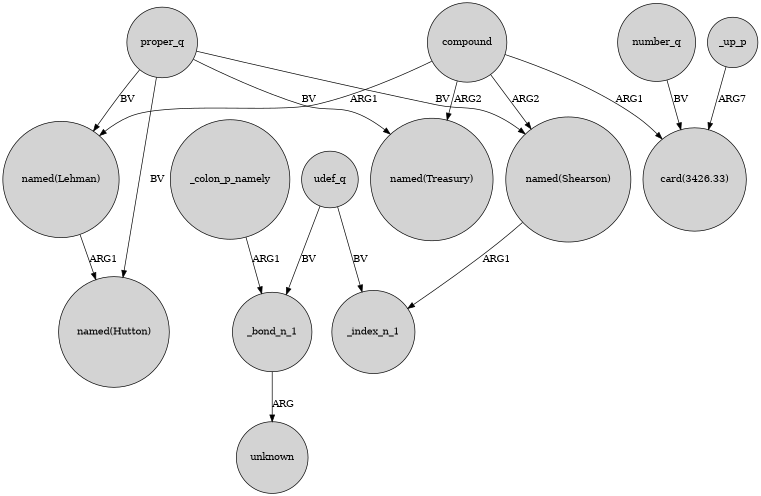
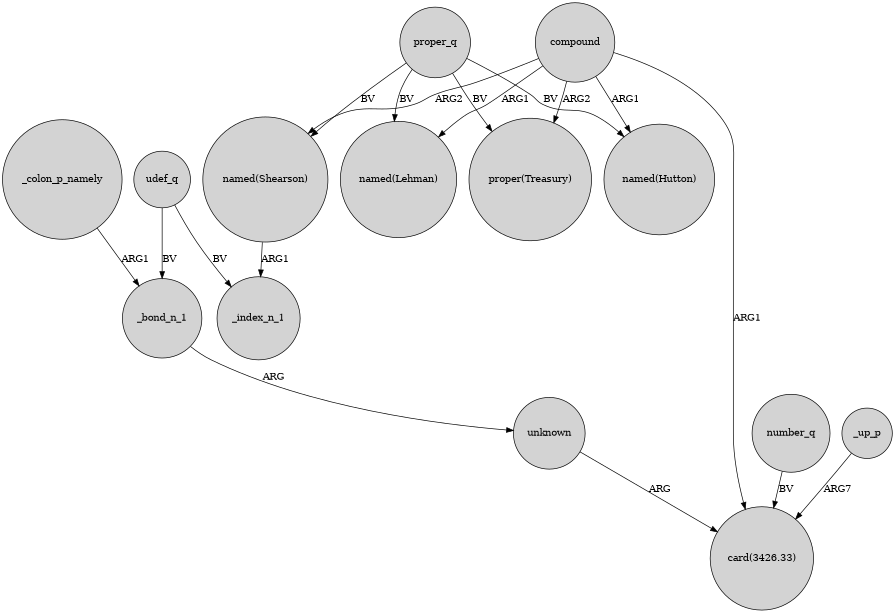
(432, 179) -> (530, 179)
(87, 254) -> (611, 101)
none -> (646, 490)
